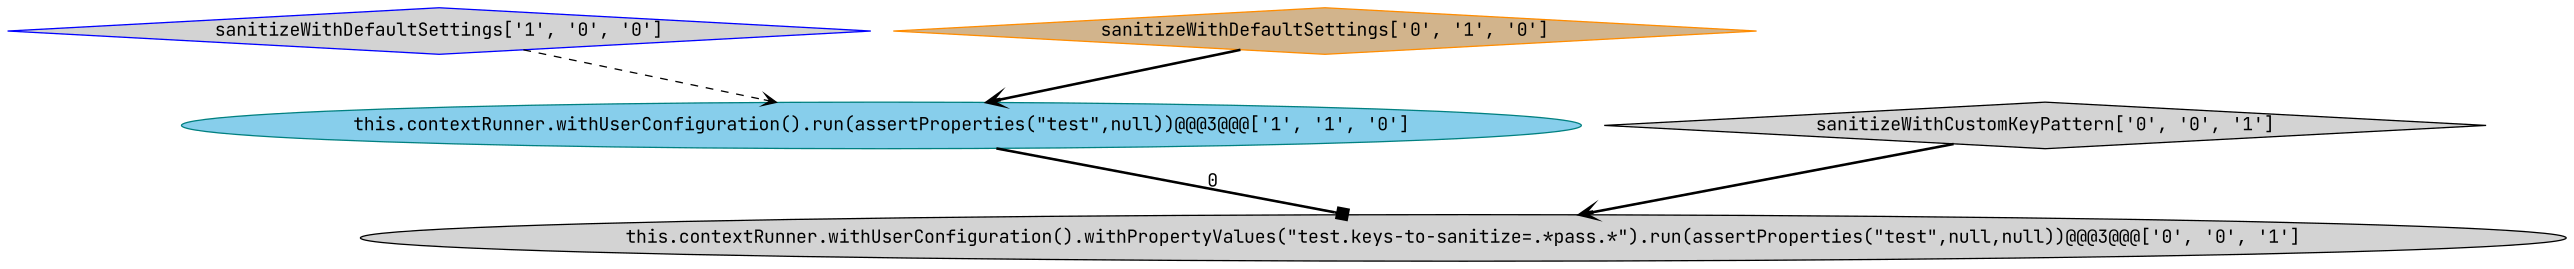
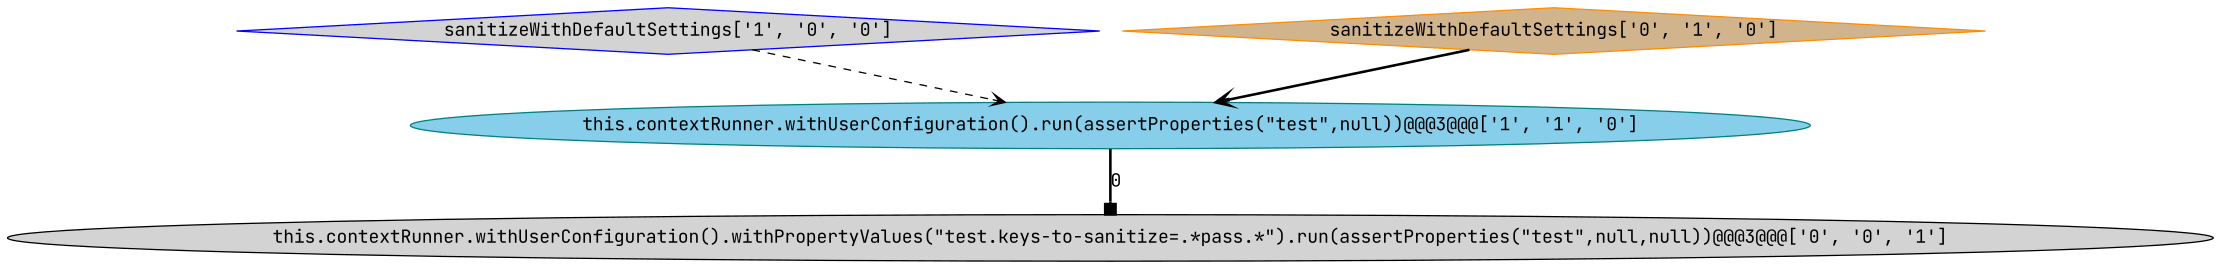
(2045, 125) -> none
